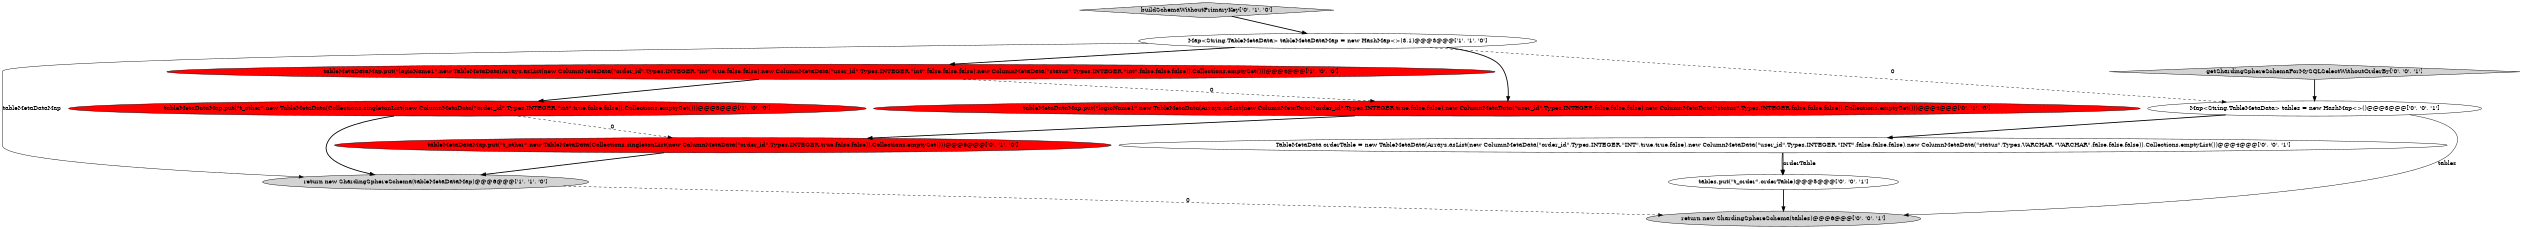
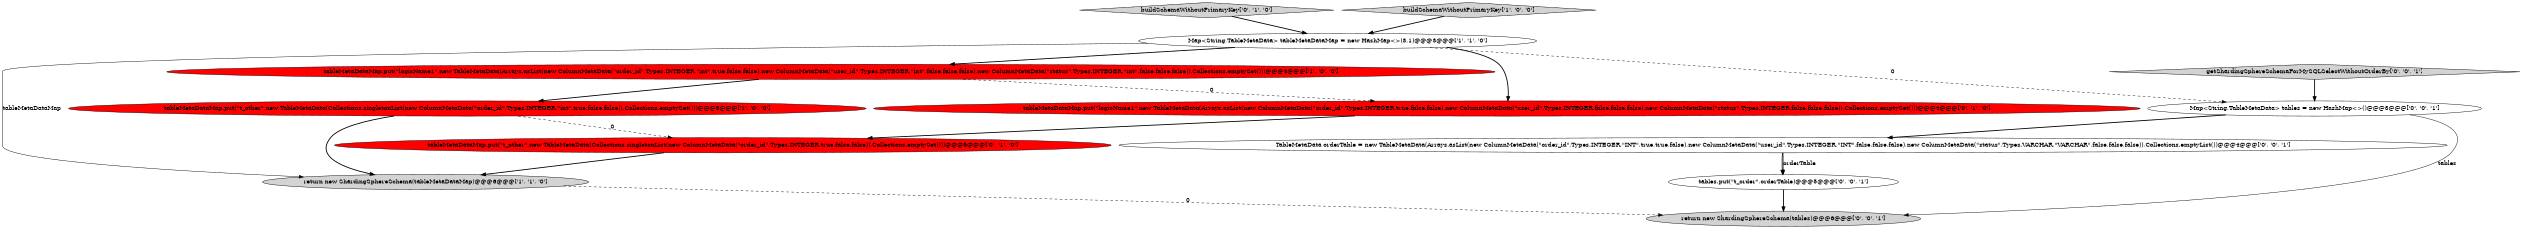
none -> (1469, 10)
